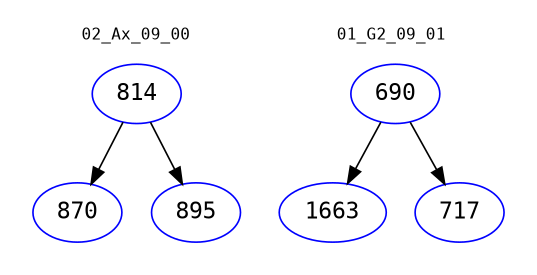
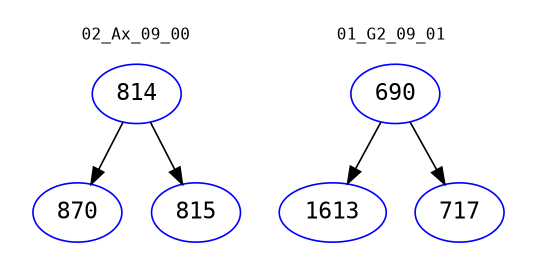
(196, 212) -> (196, 212)
(333, 212) -> (333, 212)
